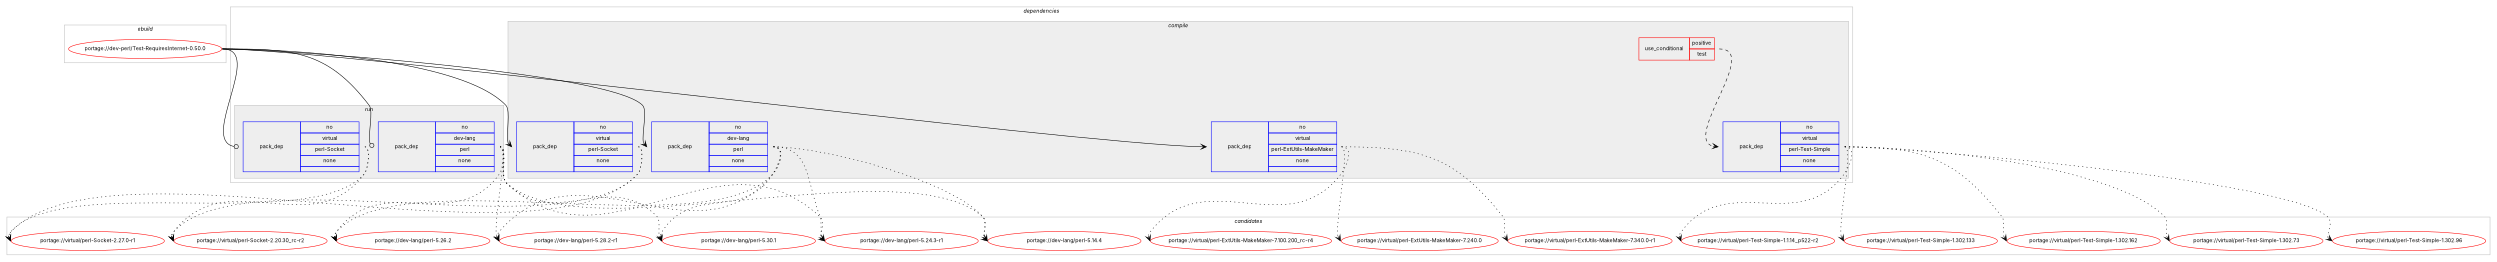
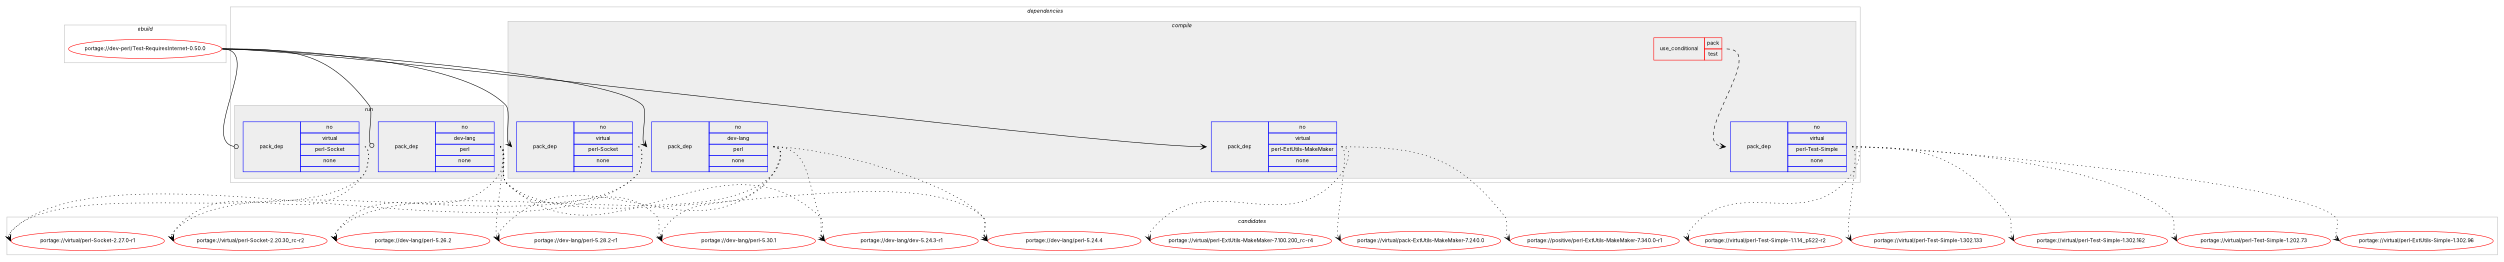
(1702, 43) -> (1713, 43)
(902, 241) -> (902, 241)
(1064, 241) -> (1064, 241)
(1420, 241) -> (1421, 241)
(1590, 241) -> (1595, 241)
(2246, 241) -> (2254, 241)
(2409, 241) -> (2417, 241)
